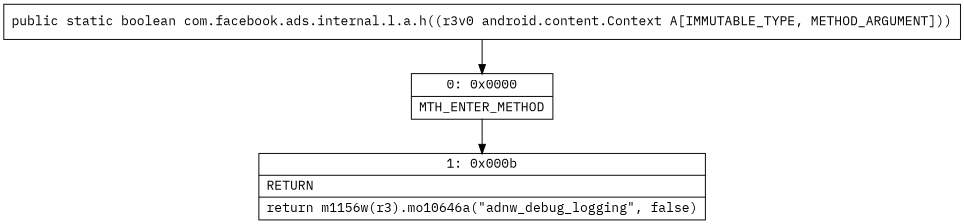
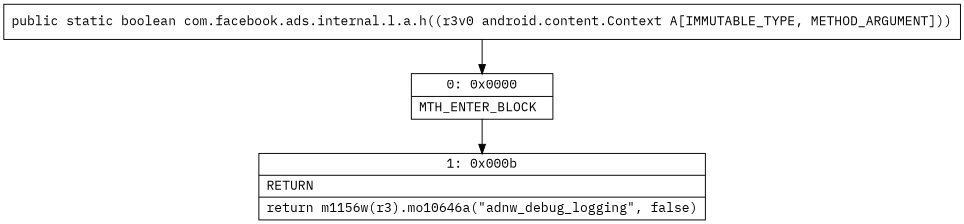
(482, 107) -> (478, 107)
